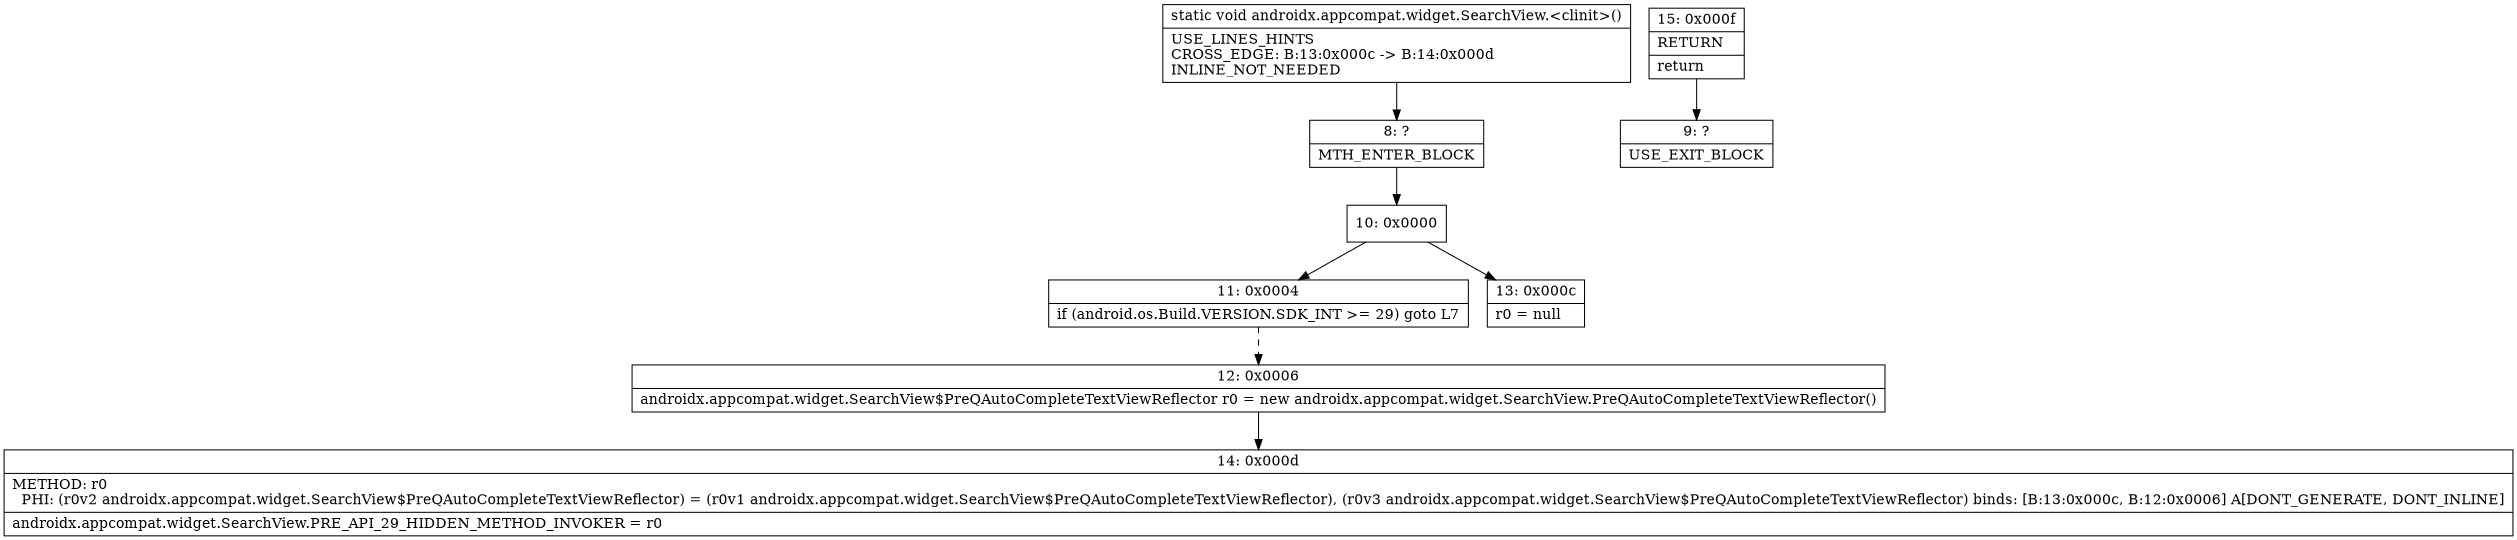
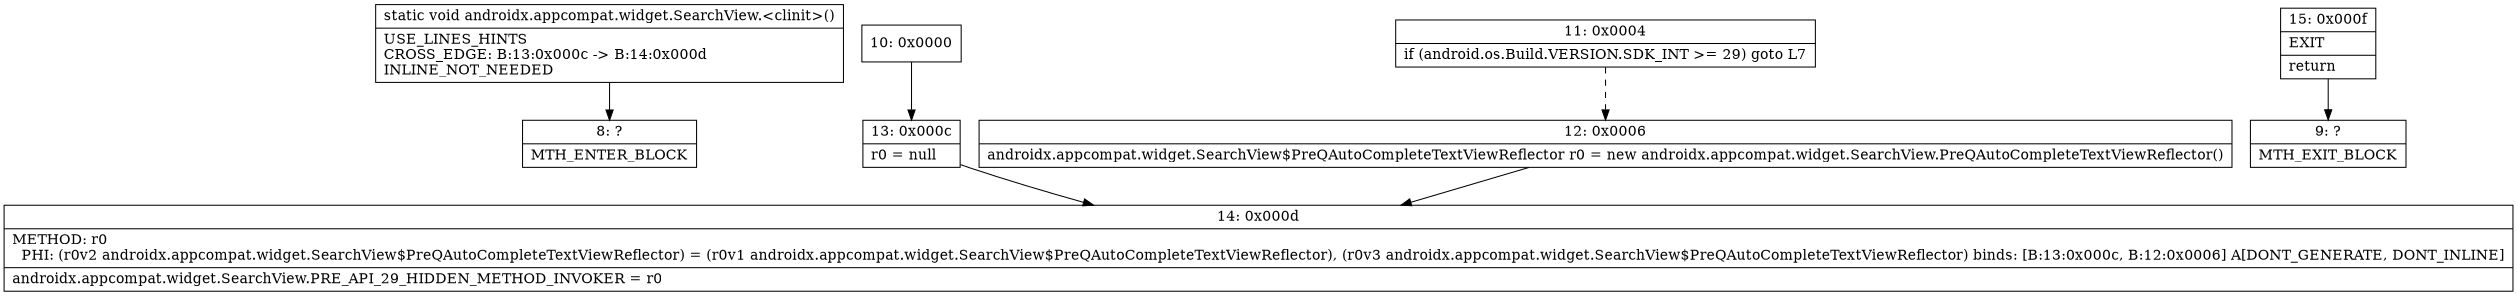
(1690, 43) -> (2307, 43)
(1697, 155) -> (2328, 155)
(1397, 181) -> none
none -> (1022, 184)
(1337, 258) -> none
